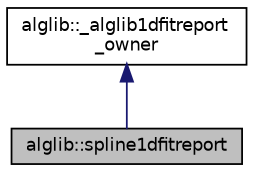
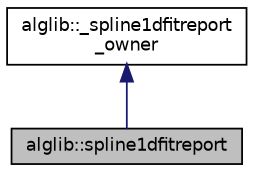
(127, 36) -> (127, 36)
